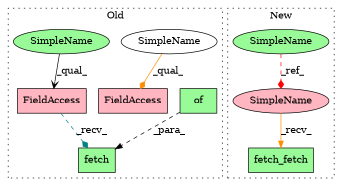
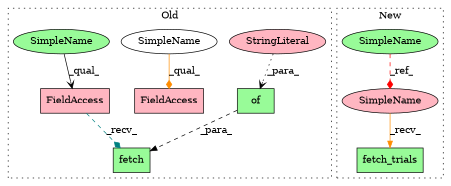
none -> (278, 42)
(281, 160) -> (390, 160)
